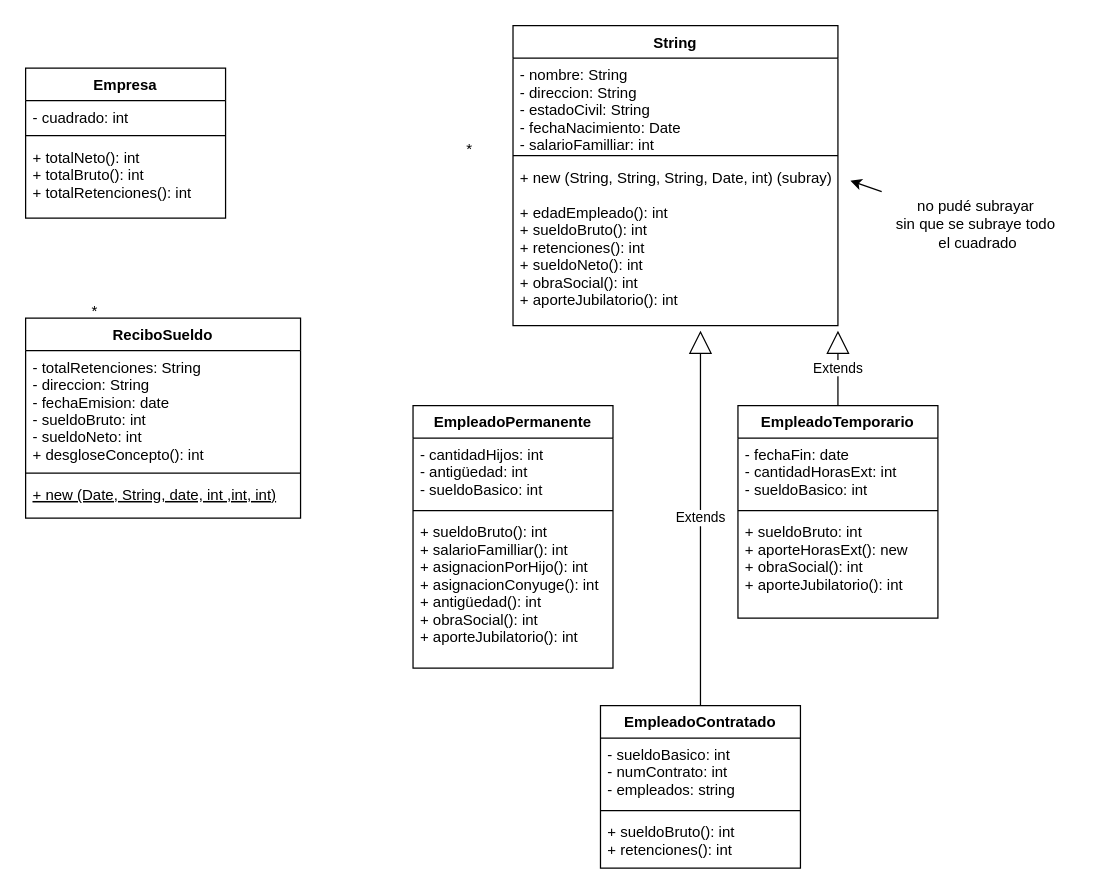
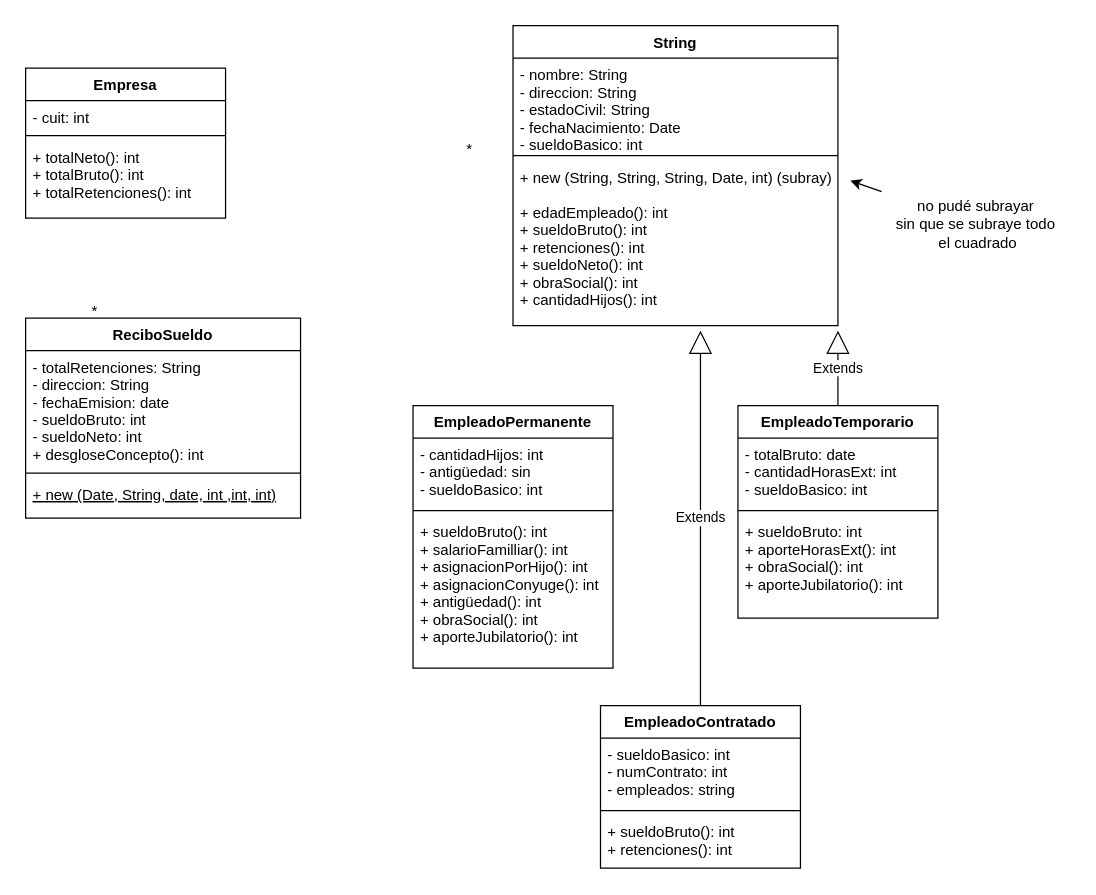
(579, 75) -> (579, 75)
(88, 118) -> (69, 118)
(701, 178) -> (701, 178)
(492, 455) -> (492, 455)
(804, 455) -> (813, 455)
(811, 533) -> (811, 533)
